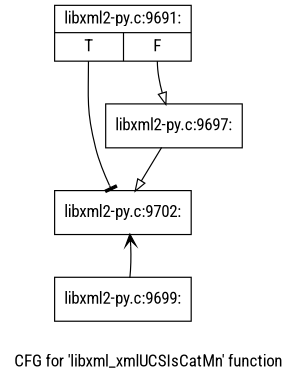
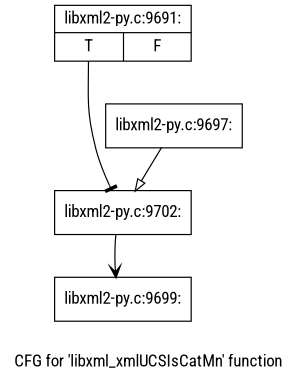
(159, 77) -> none
(131, 262) -> (115, 250)
